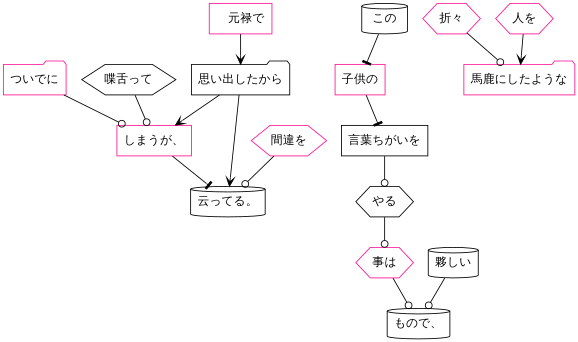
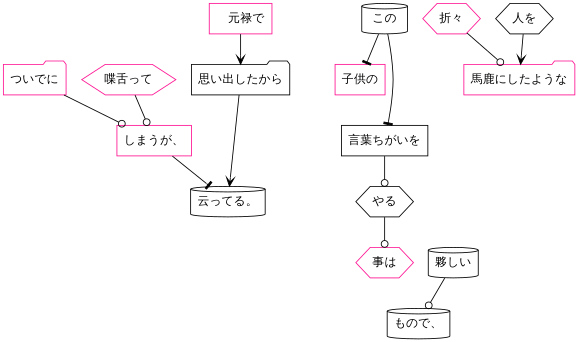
(524, 19) -> (524, 19)
(129, 80) -> (129, 80)
(201, 108) -> none
(372, 108) -> (393, 77)
(289, 141) -> none
(400, 290) -> none
